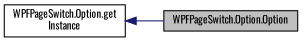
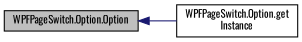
(150, 21) -> (163, 21)
